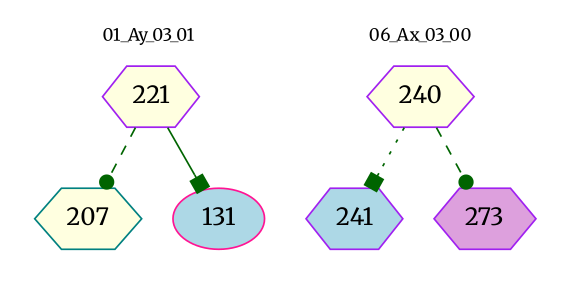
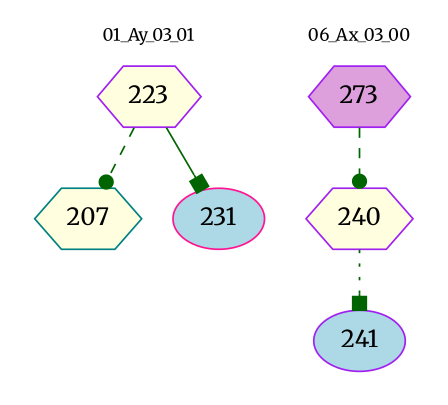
(151, 97) -> (149, 97)
(450, 152) -> (360, 151)
(219, 219) -> (219, 219)
(354, 219) -> (360, 341)
